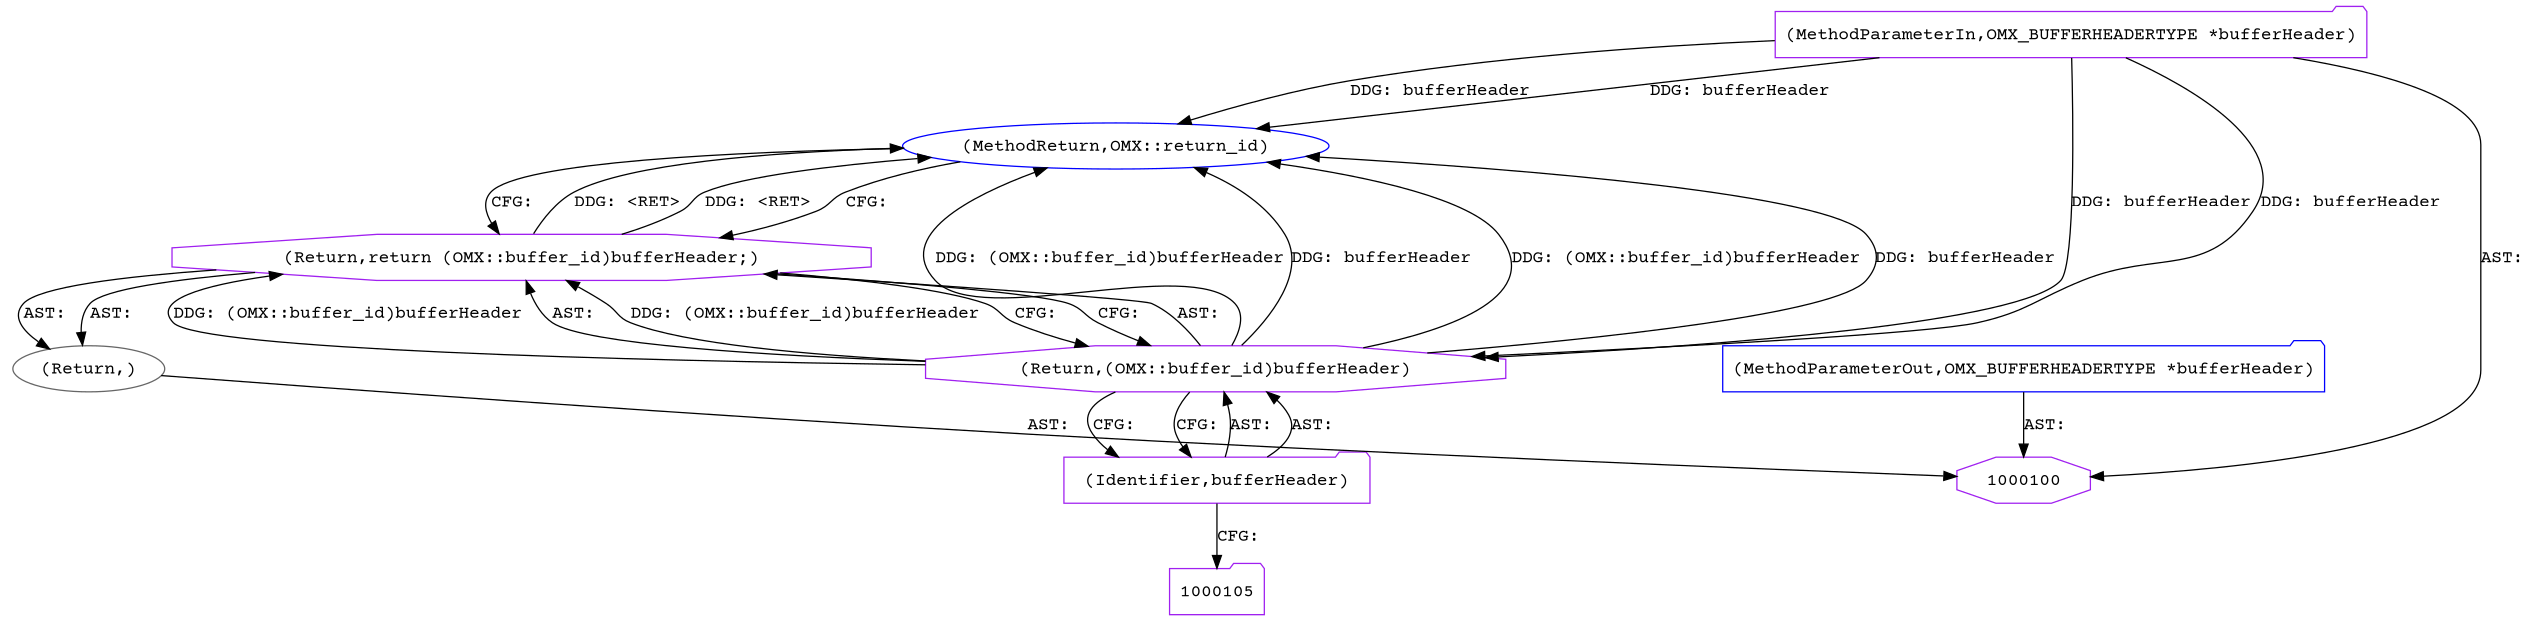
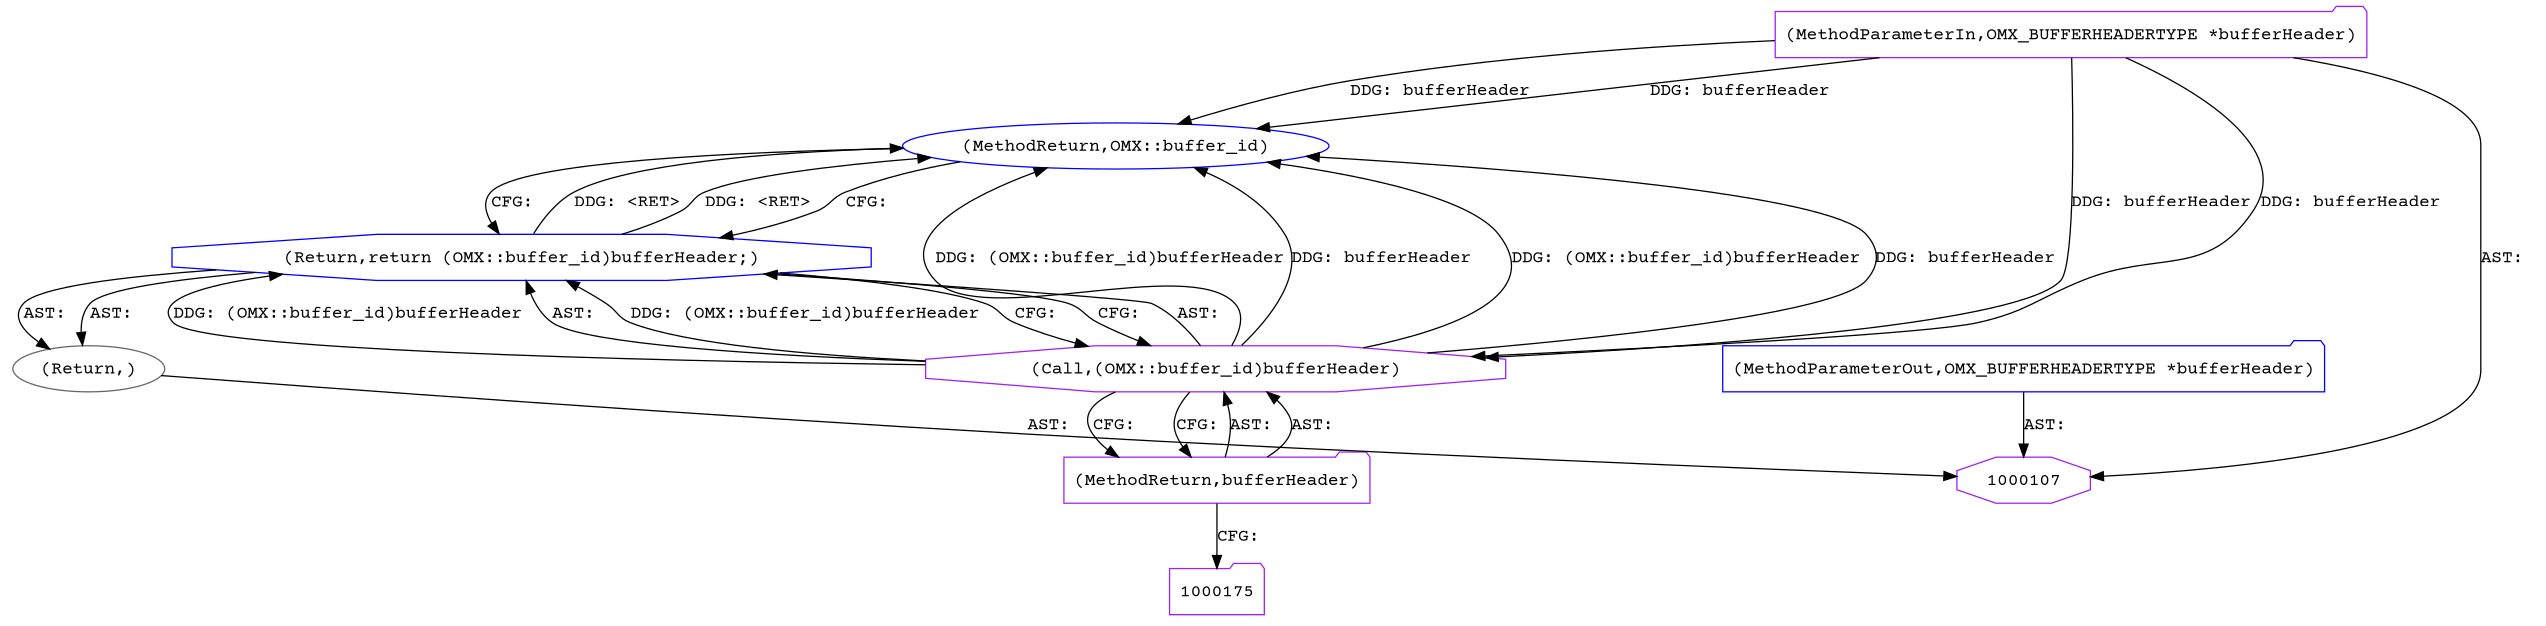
(1116, 146) -> (1116, 146)
(522, 257) -> (522, 257)
(1216, 369) -> (1216, 369)
(1217, 480) -> (1217, 480)
(2024, 480) -> (2024, 480)
(1217, 592) -> (1217, 592)
